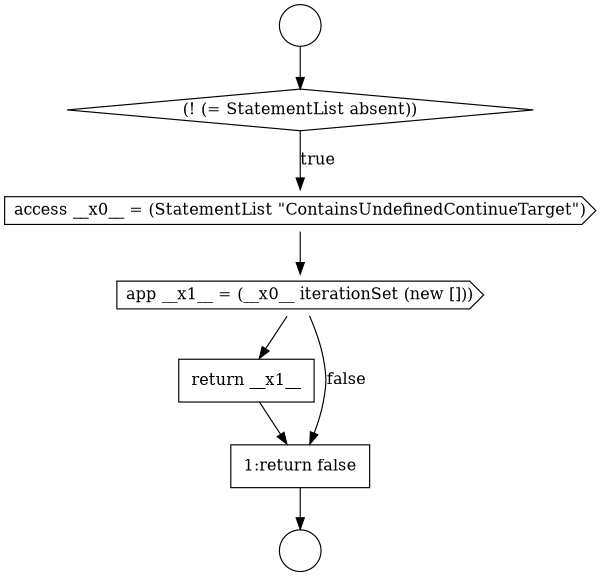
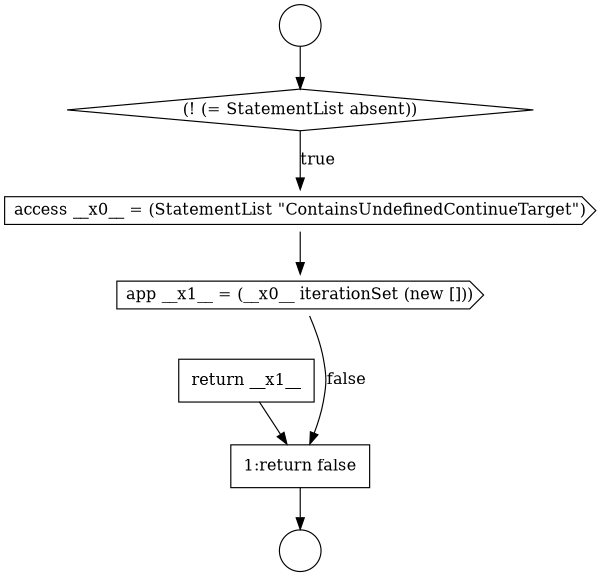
(276, 332) -> none
